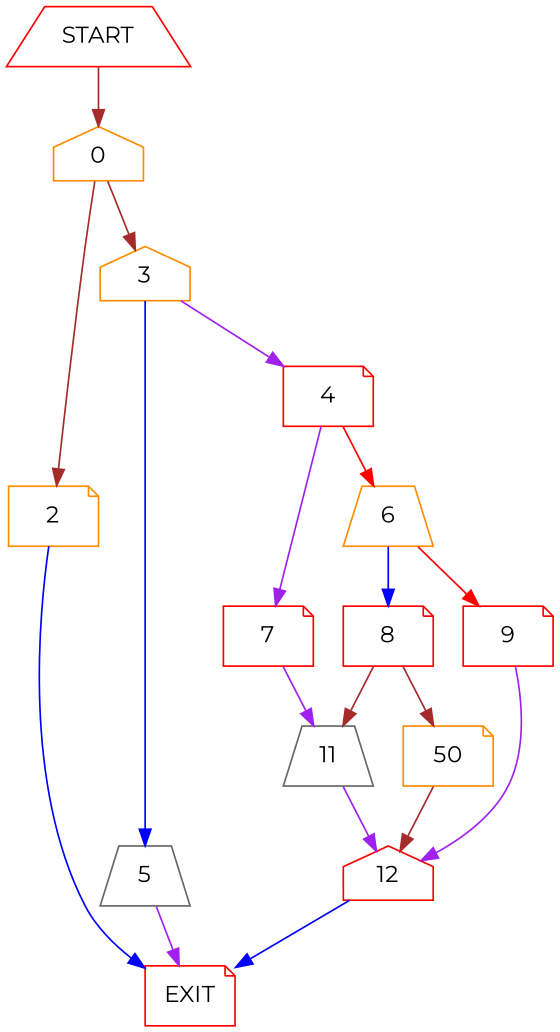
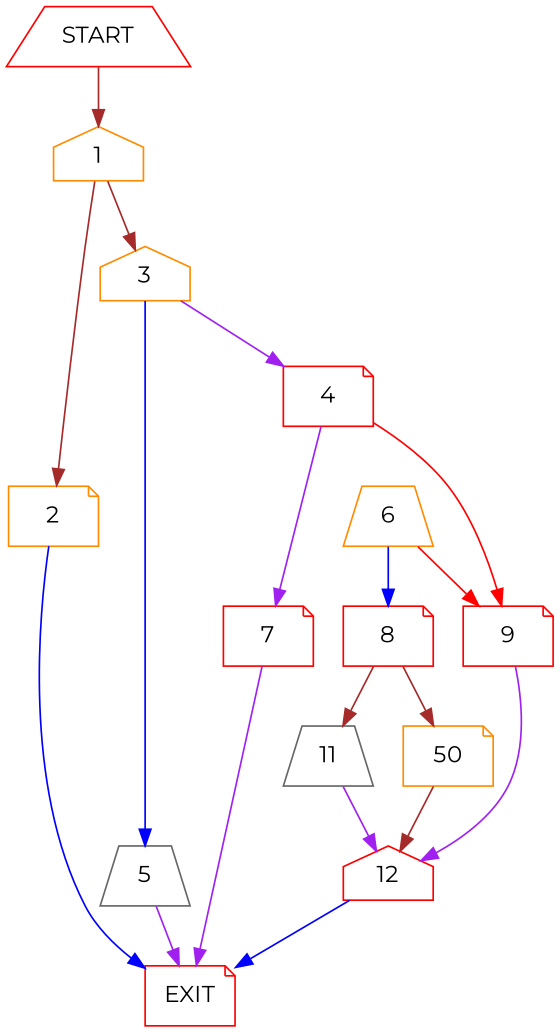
(99, 157) -> (99, 157)
(354, 449) -> (453, 493)
(294, 689) -> (231, 808)
